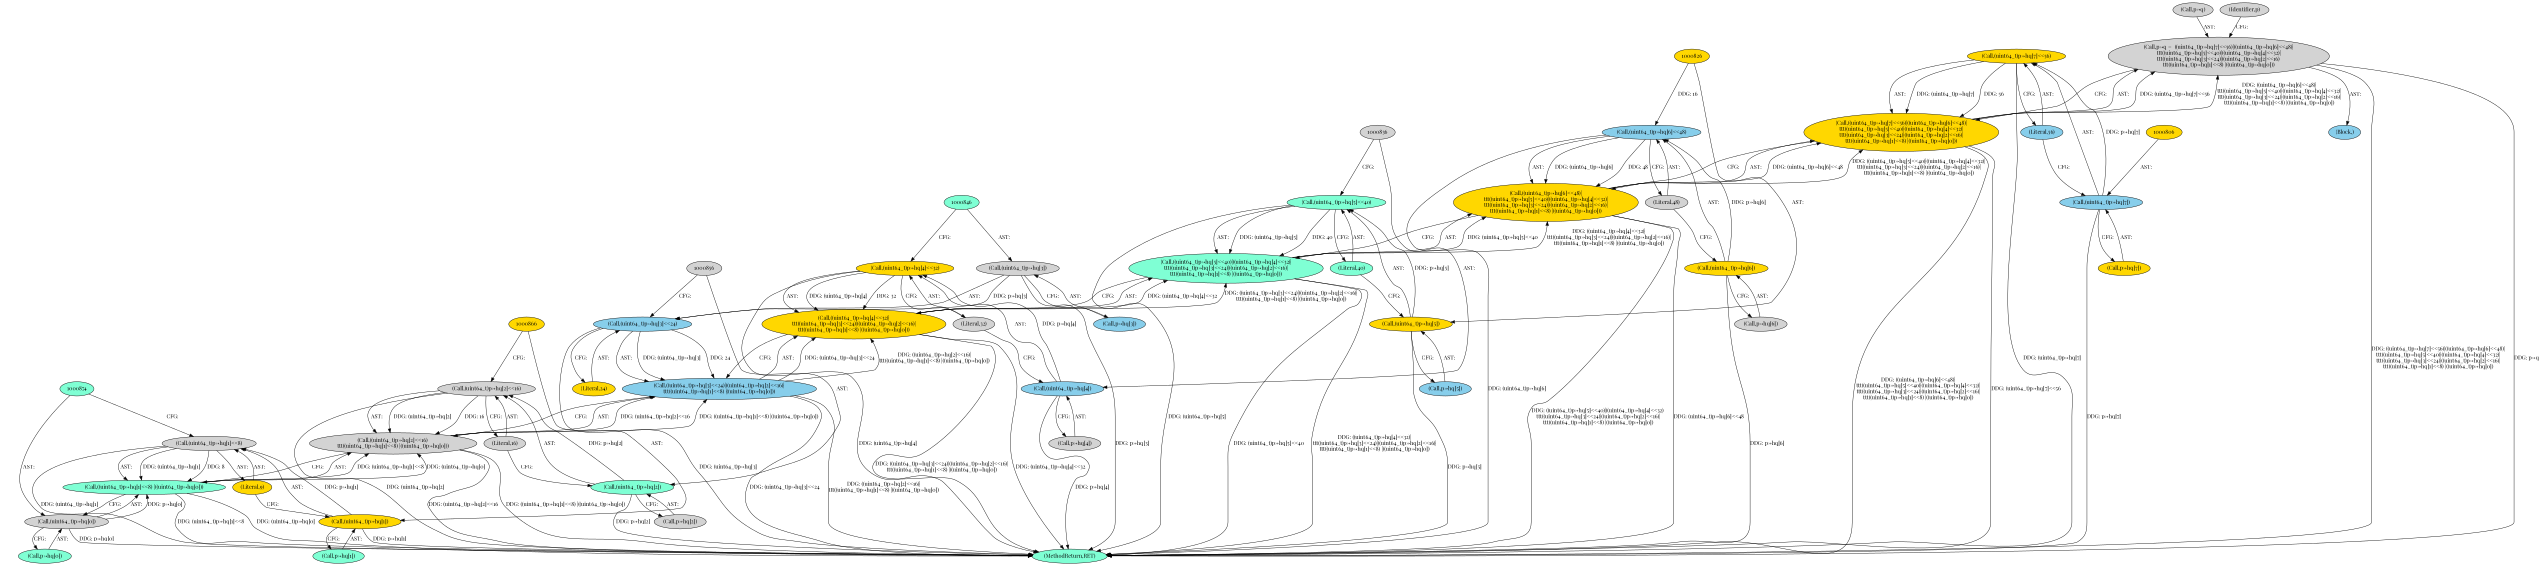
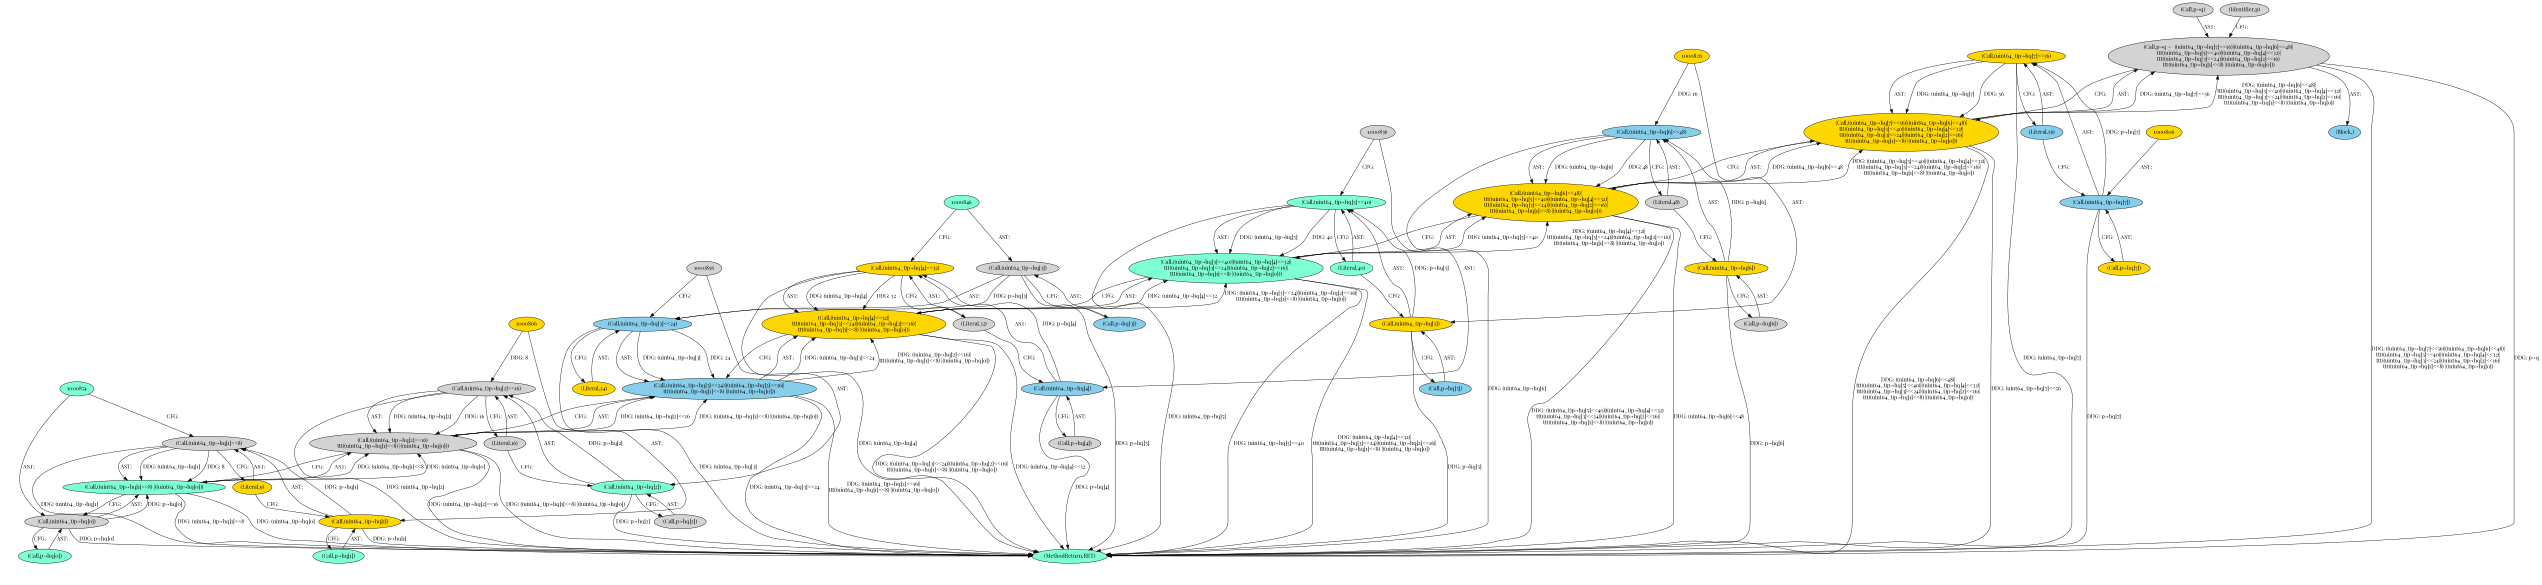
(520, 358) -> (520, 358)
(243, 467) -> (243, 467)
